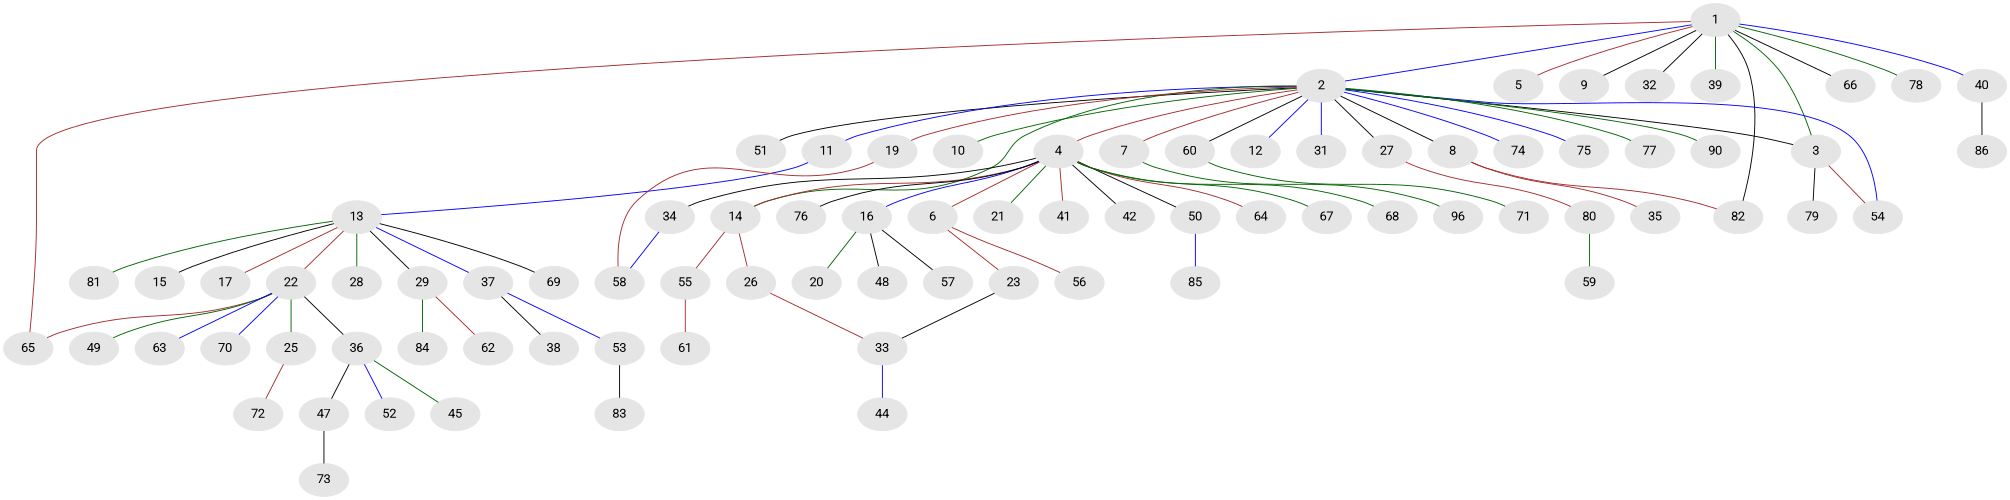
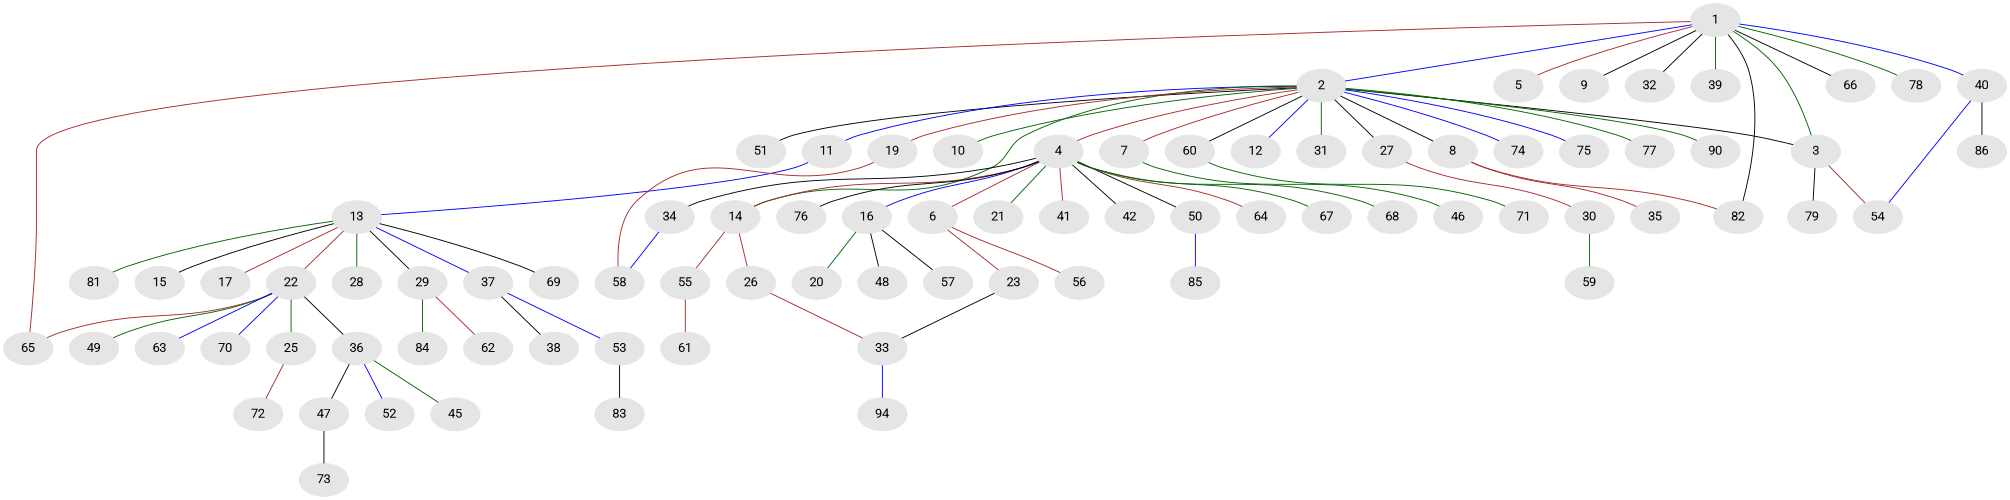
(1636, 103) -> (1930, 152)
(1321, 119) -> (1321, 119)
(1458, 217) -> (1458, 217)
(1590, 217) -> (1590, 217)
(882, 414) -> (882, 414)
